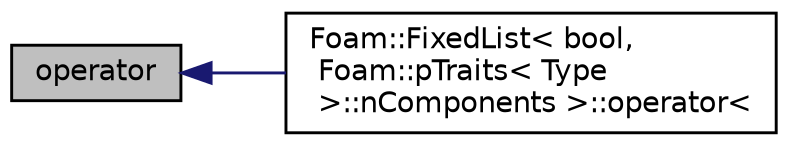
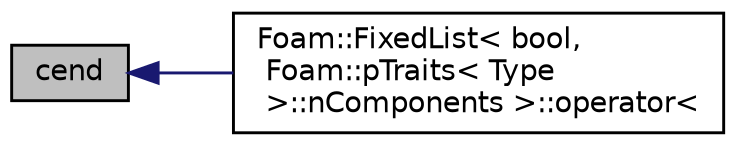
(96, 73) -> (70, 73)
